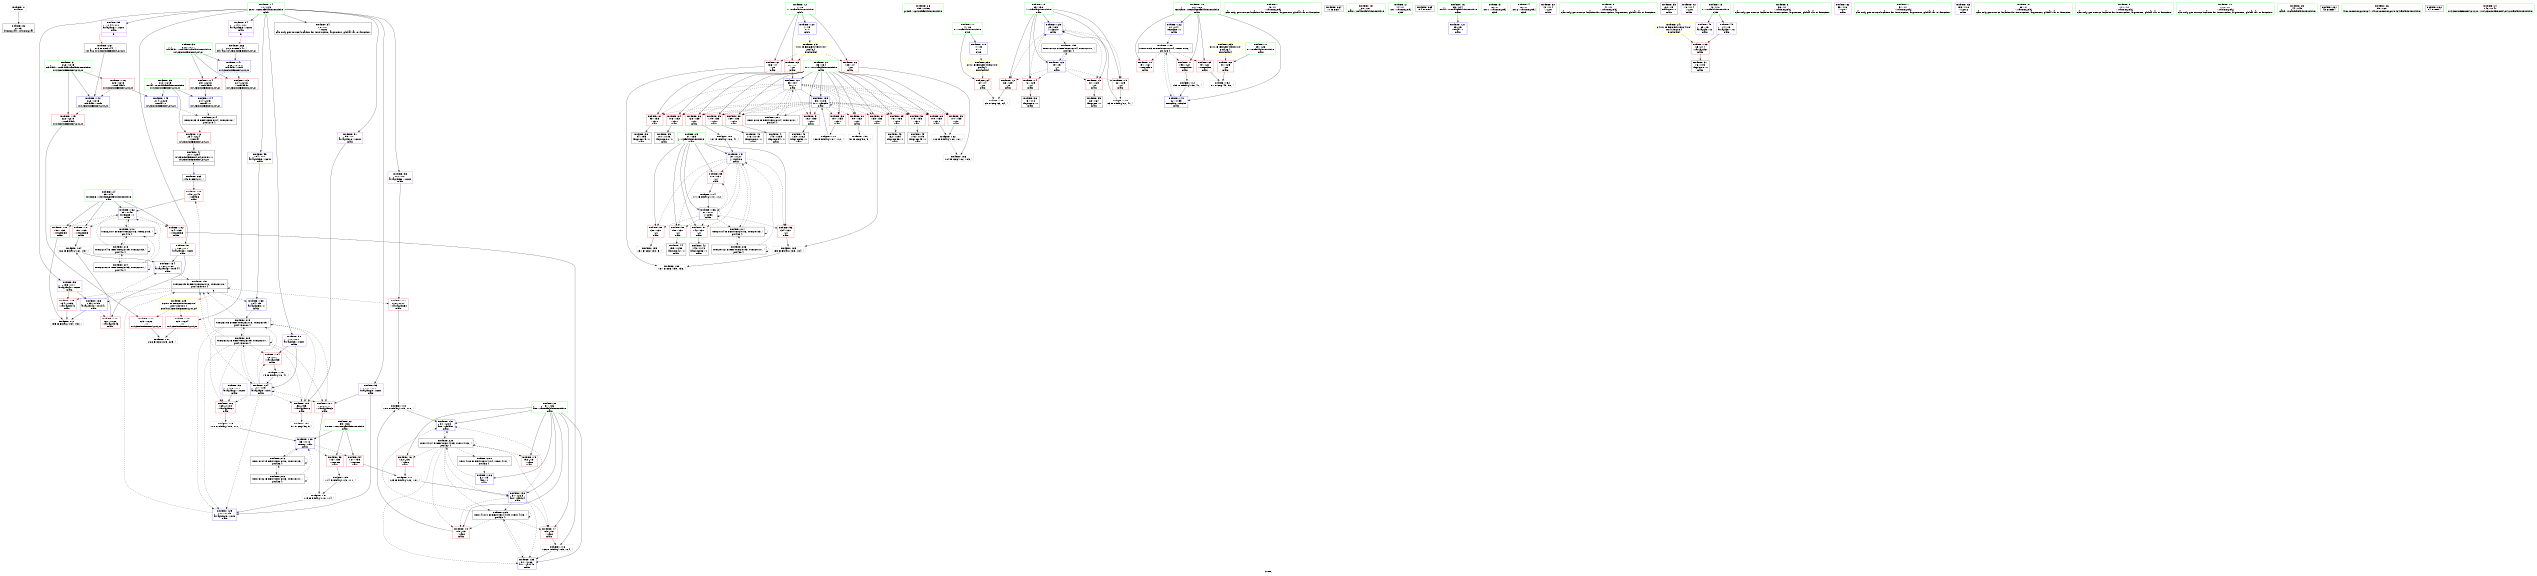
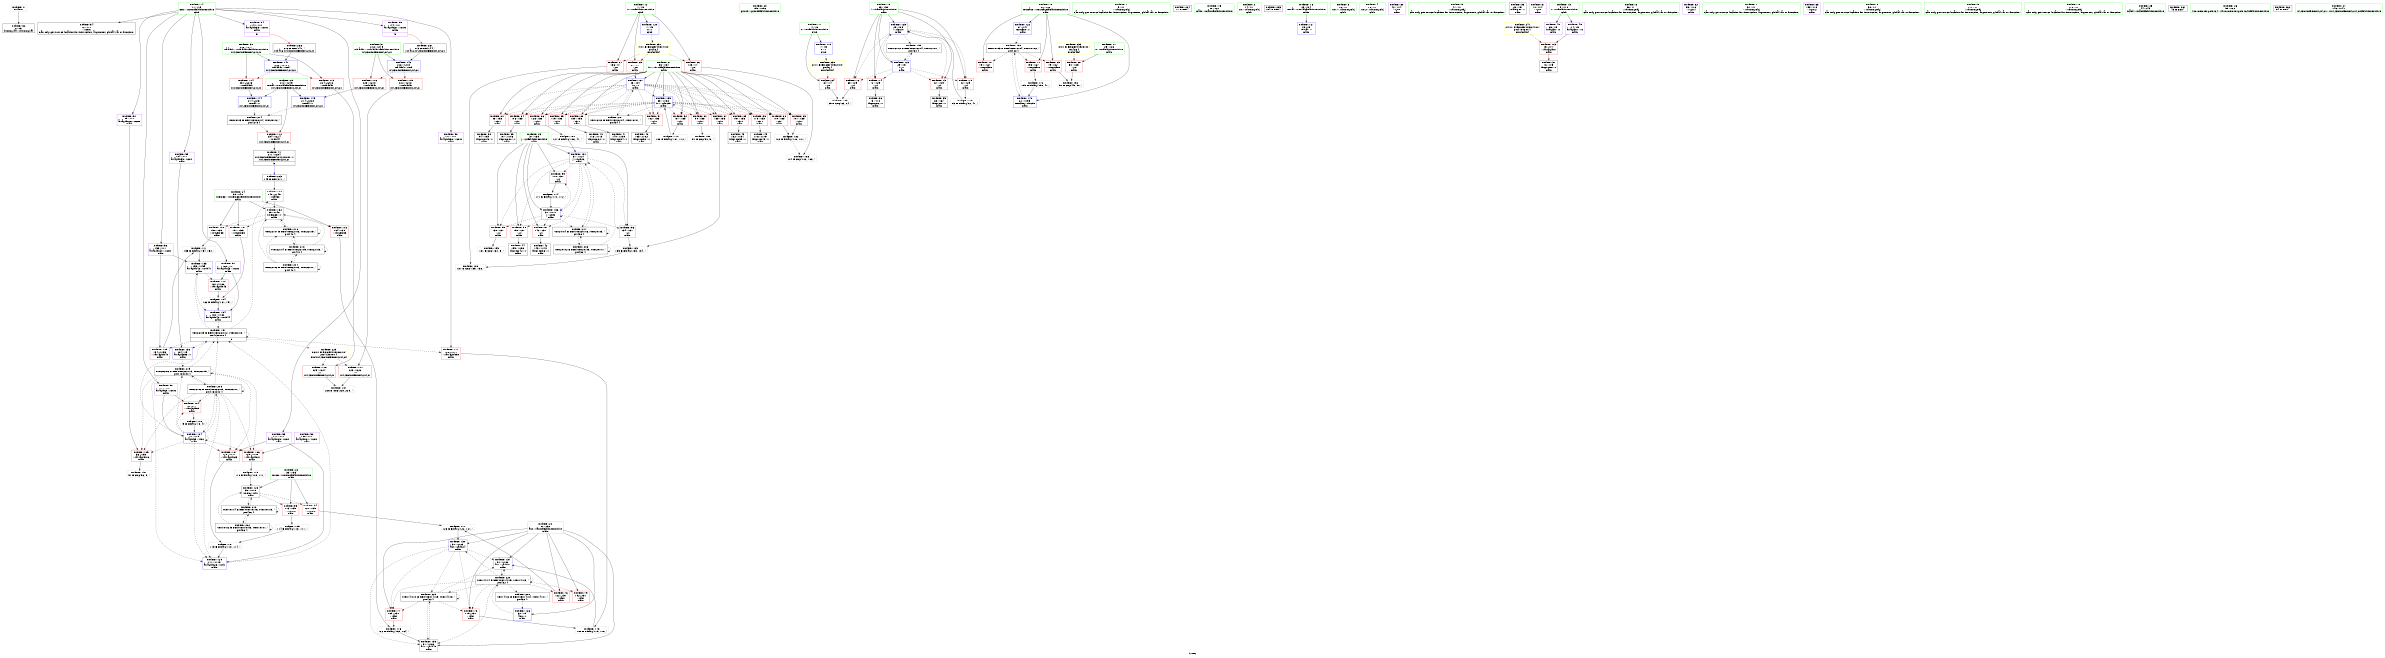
(106, 93) -> (387, 75)
(79, 314) -> (199, 256)
